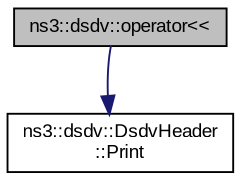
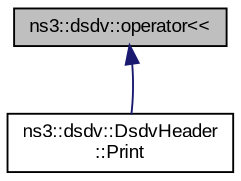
(108, 70) -> (133, 89)
